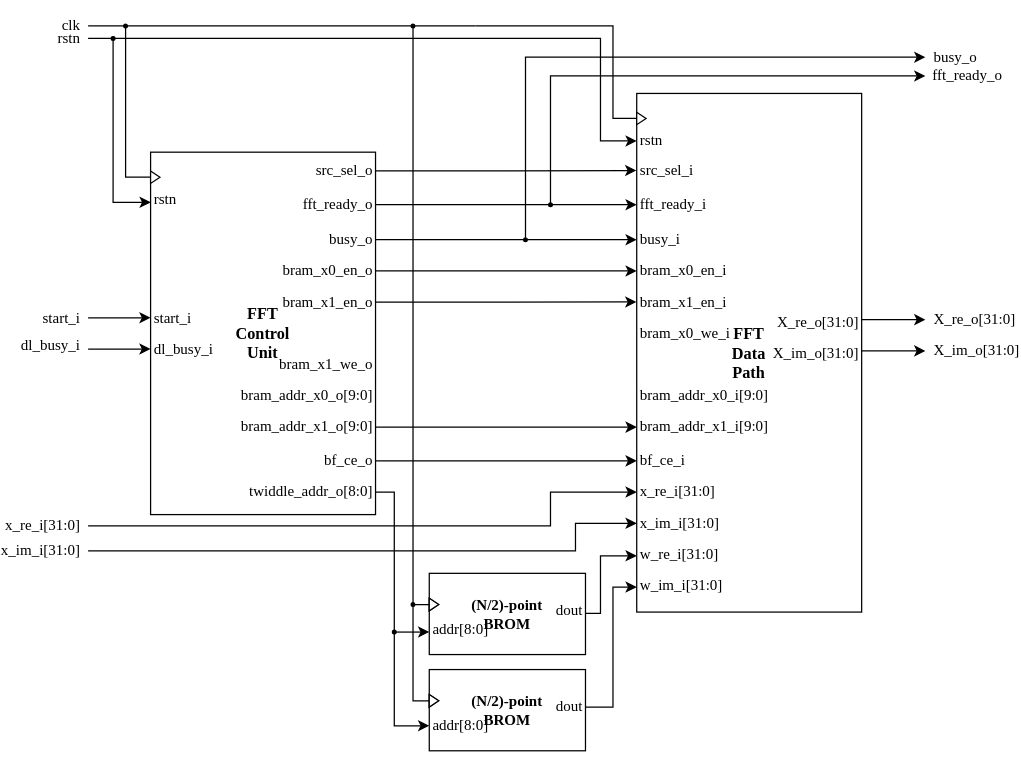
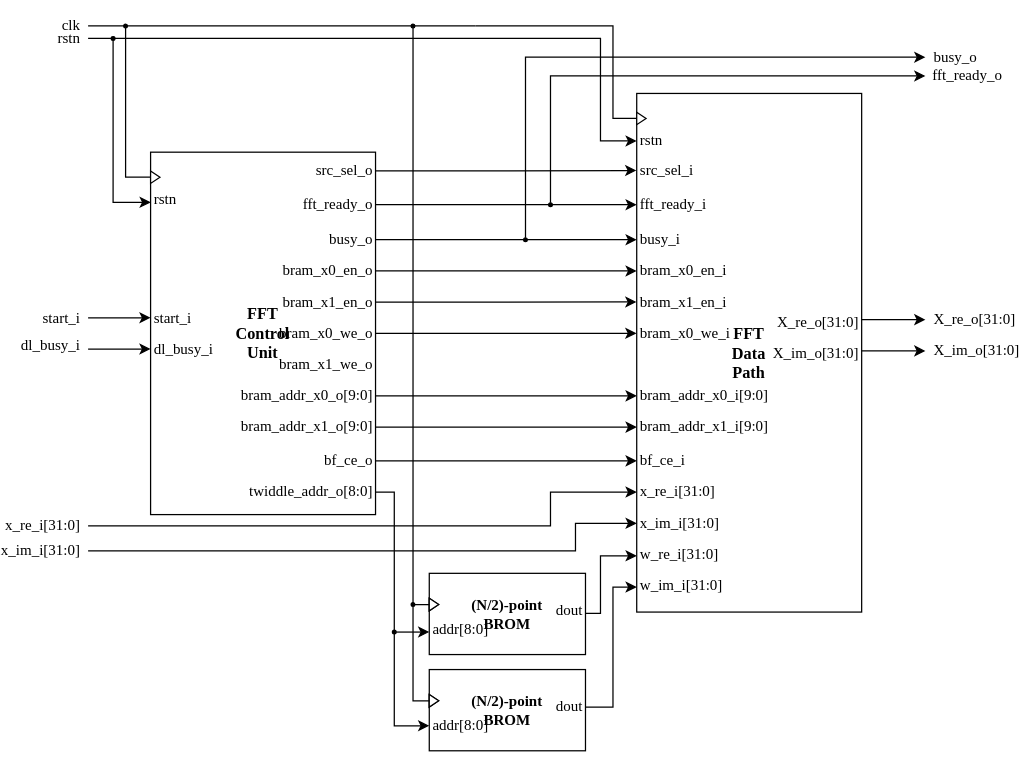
none -> (329, 333)
none -> (502, 333)
none -> (502, 396)
